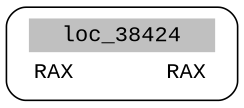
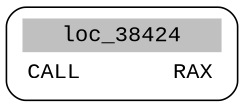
(120, 71) -> (120, 71)
